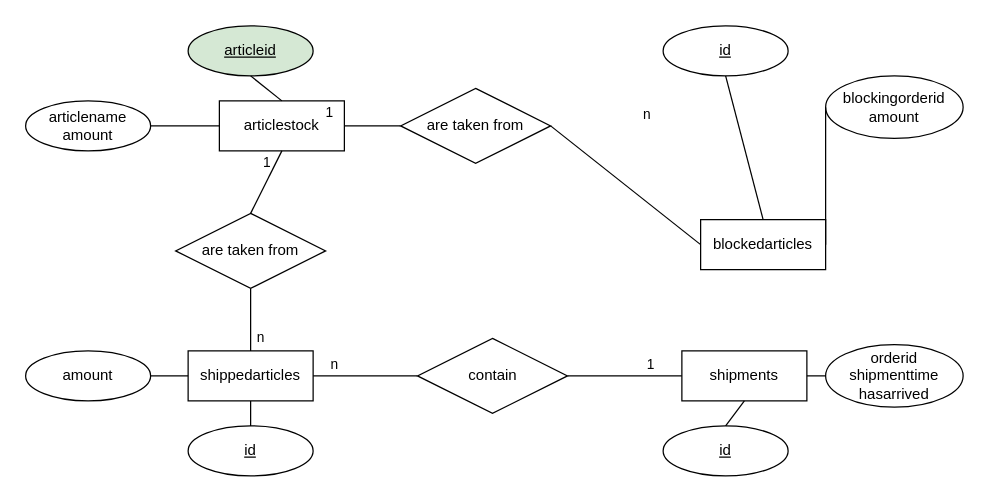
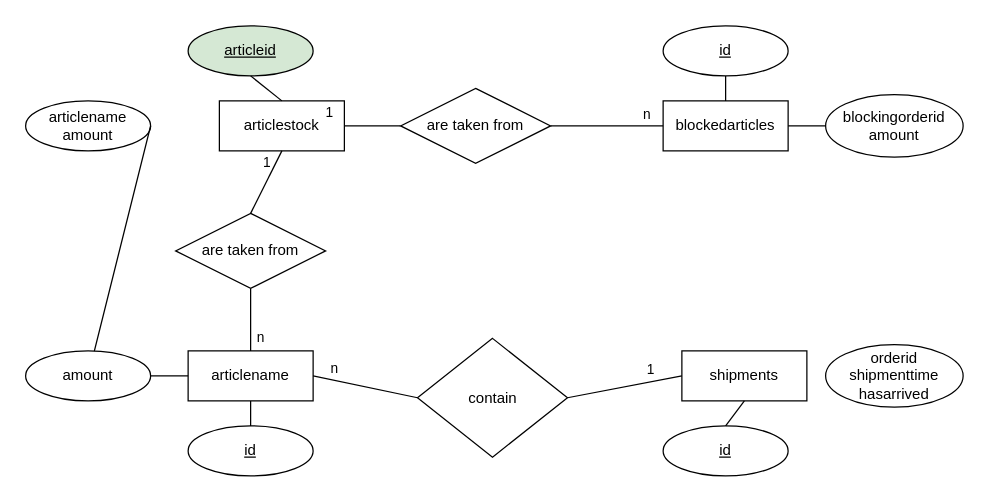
(894, 107) -> (894, 126)
(185, 126) -> (122, 238)
(763, 244) -> (726, 126)
(251, 376) -> (251, 376)
(493, 376) -> (493, 398)
(816, 376) -> none
